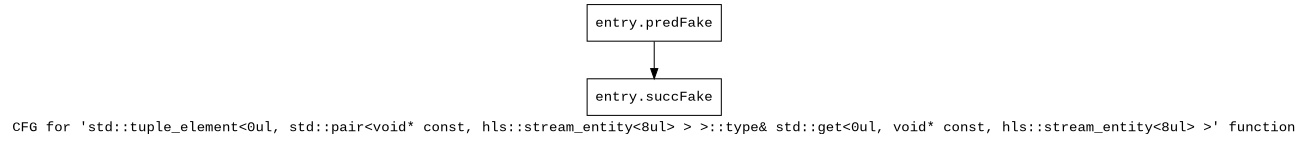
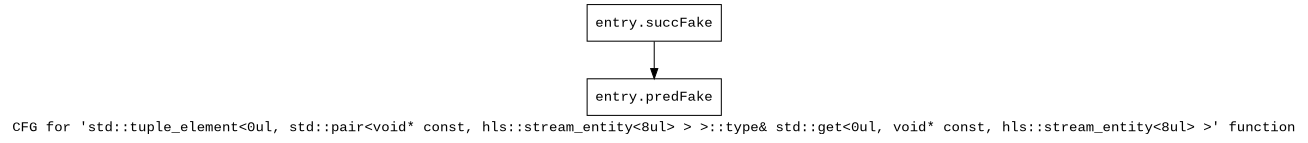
(654, 55) -> (654, 55)
